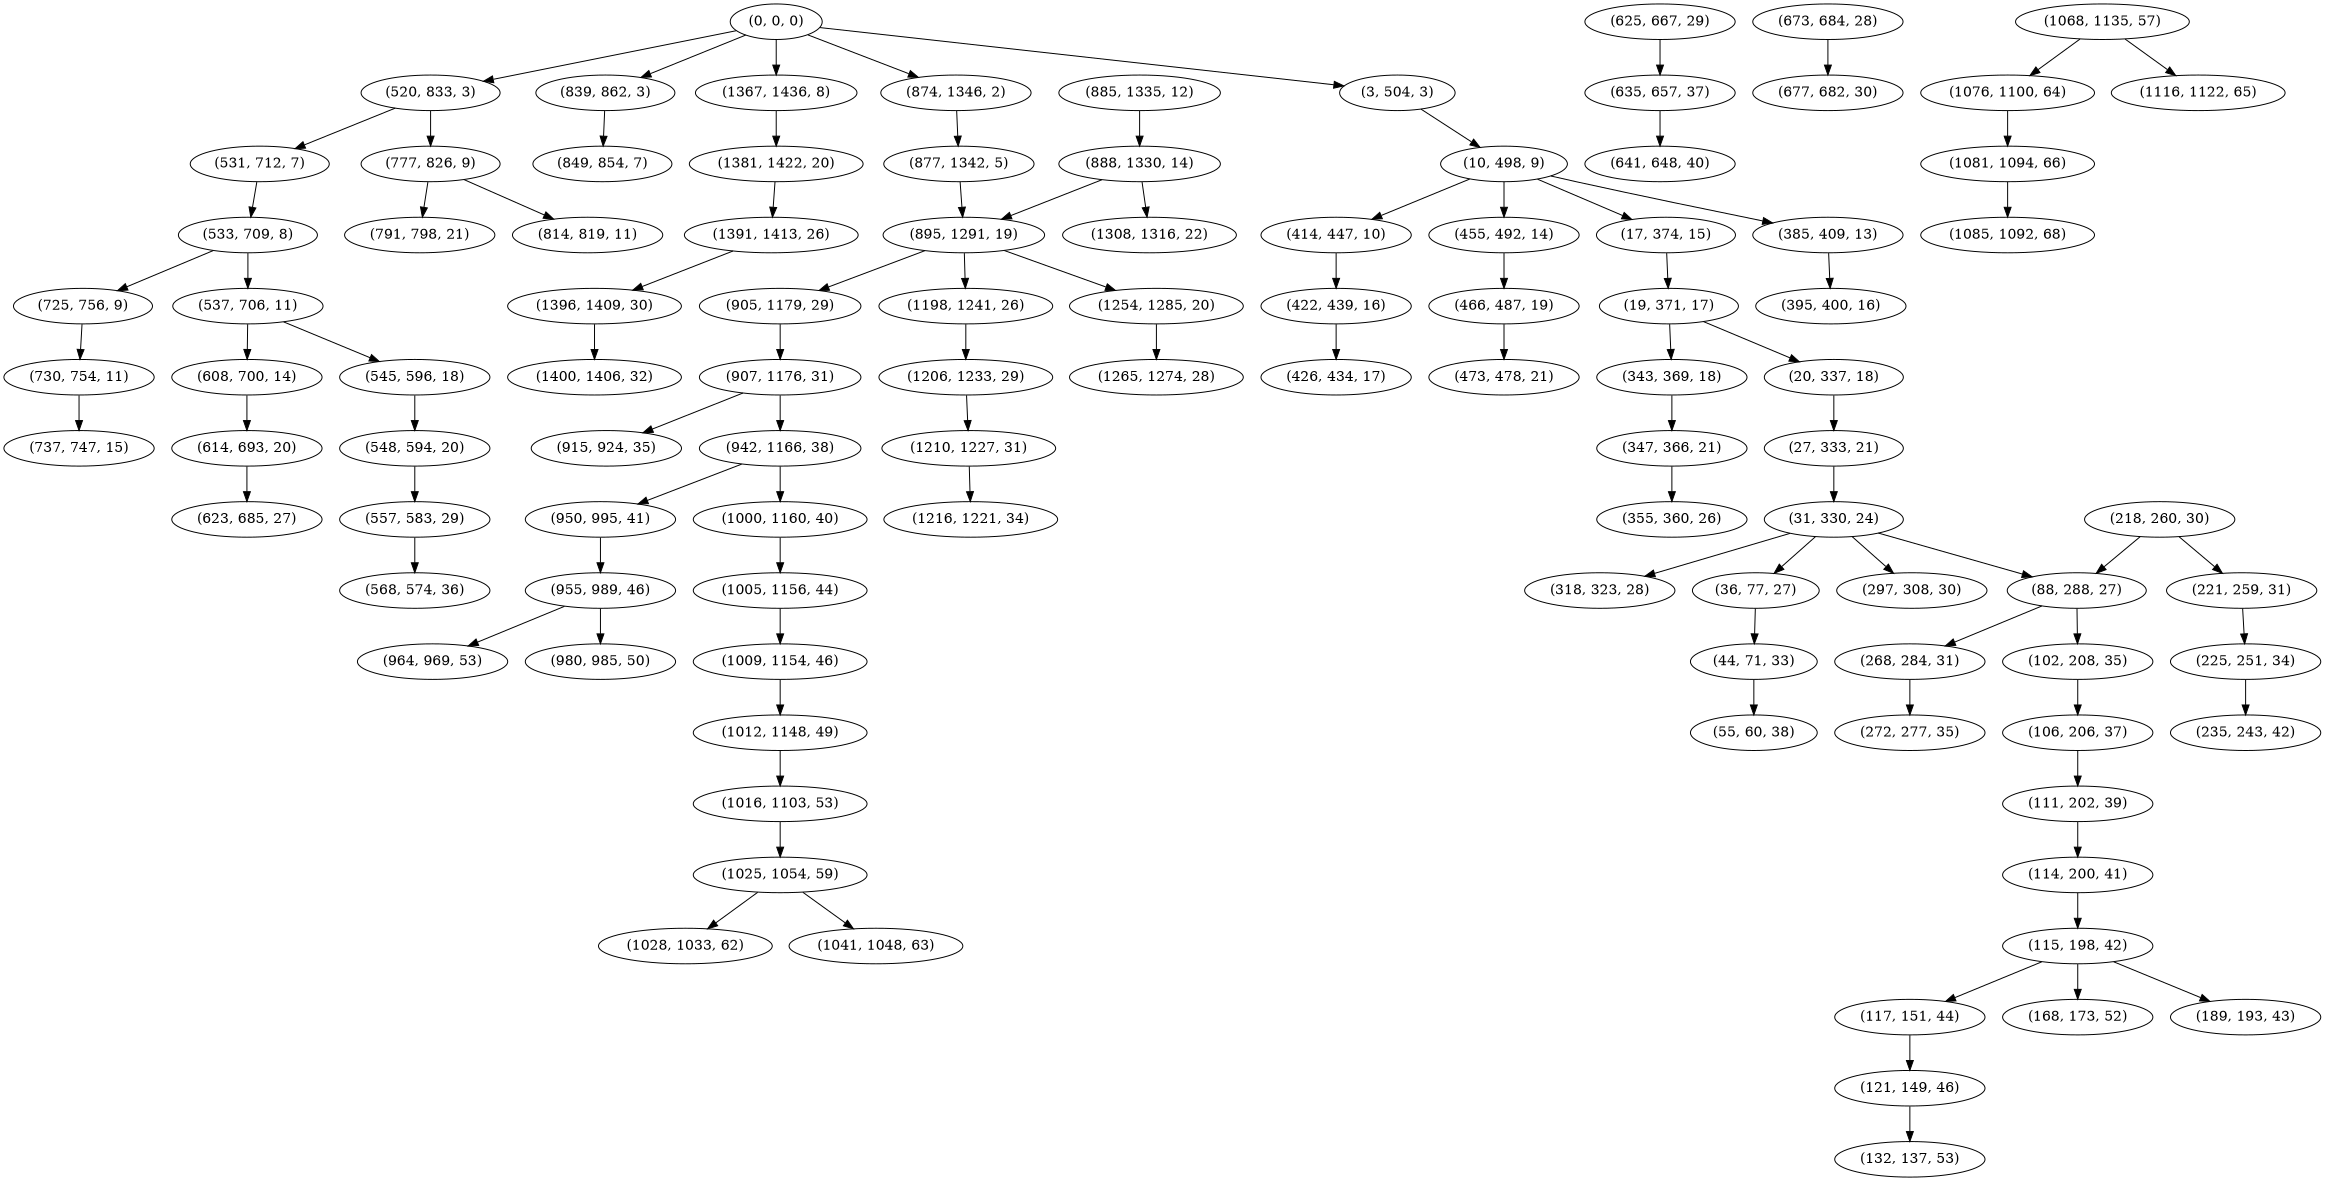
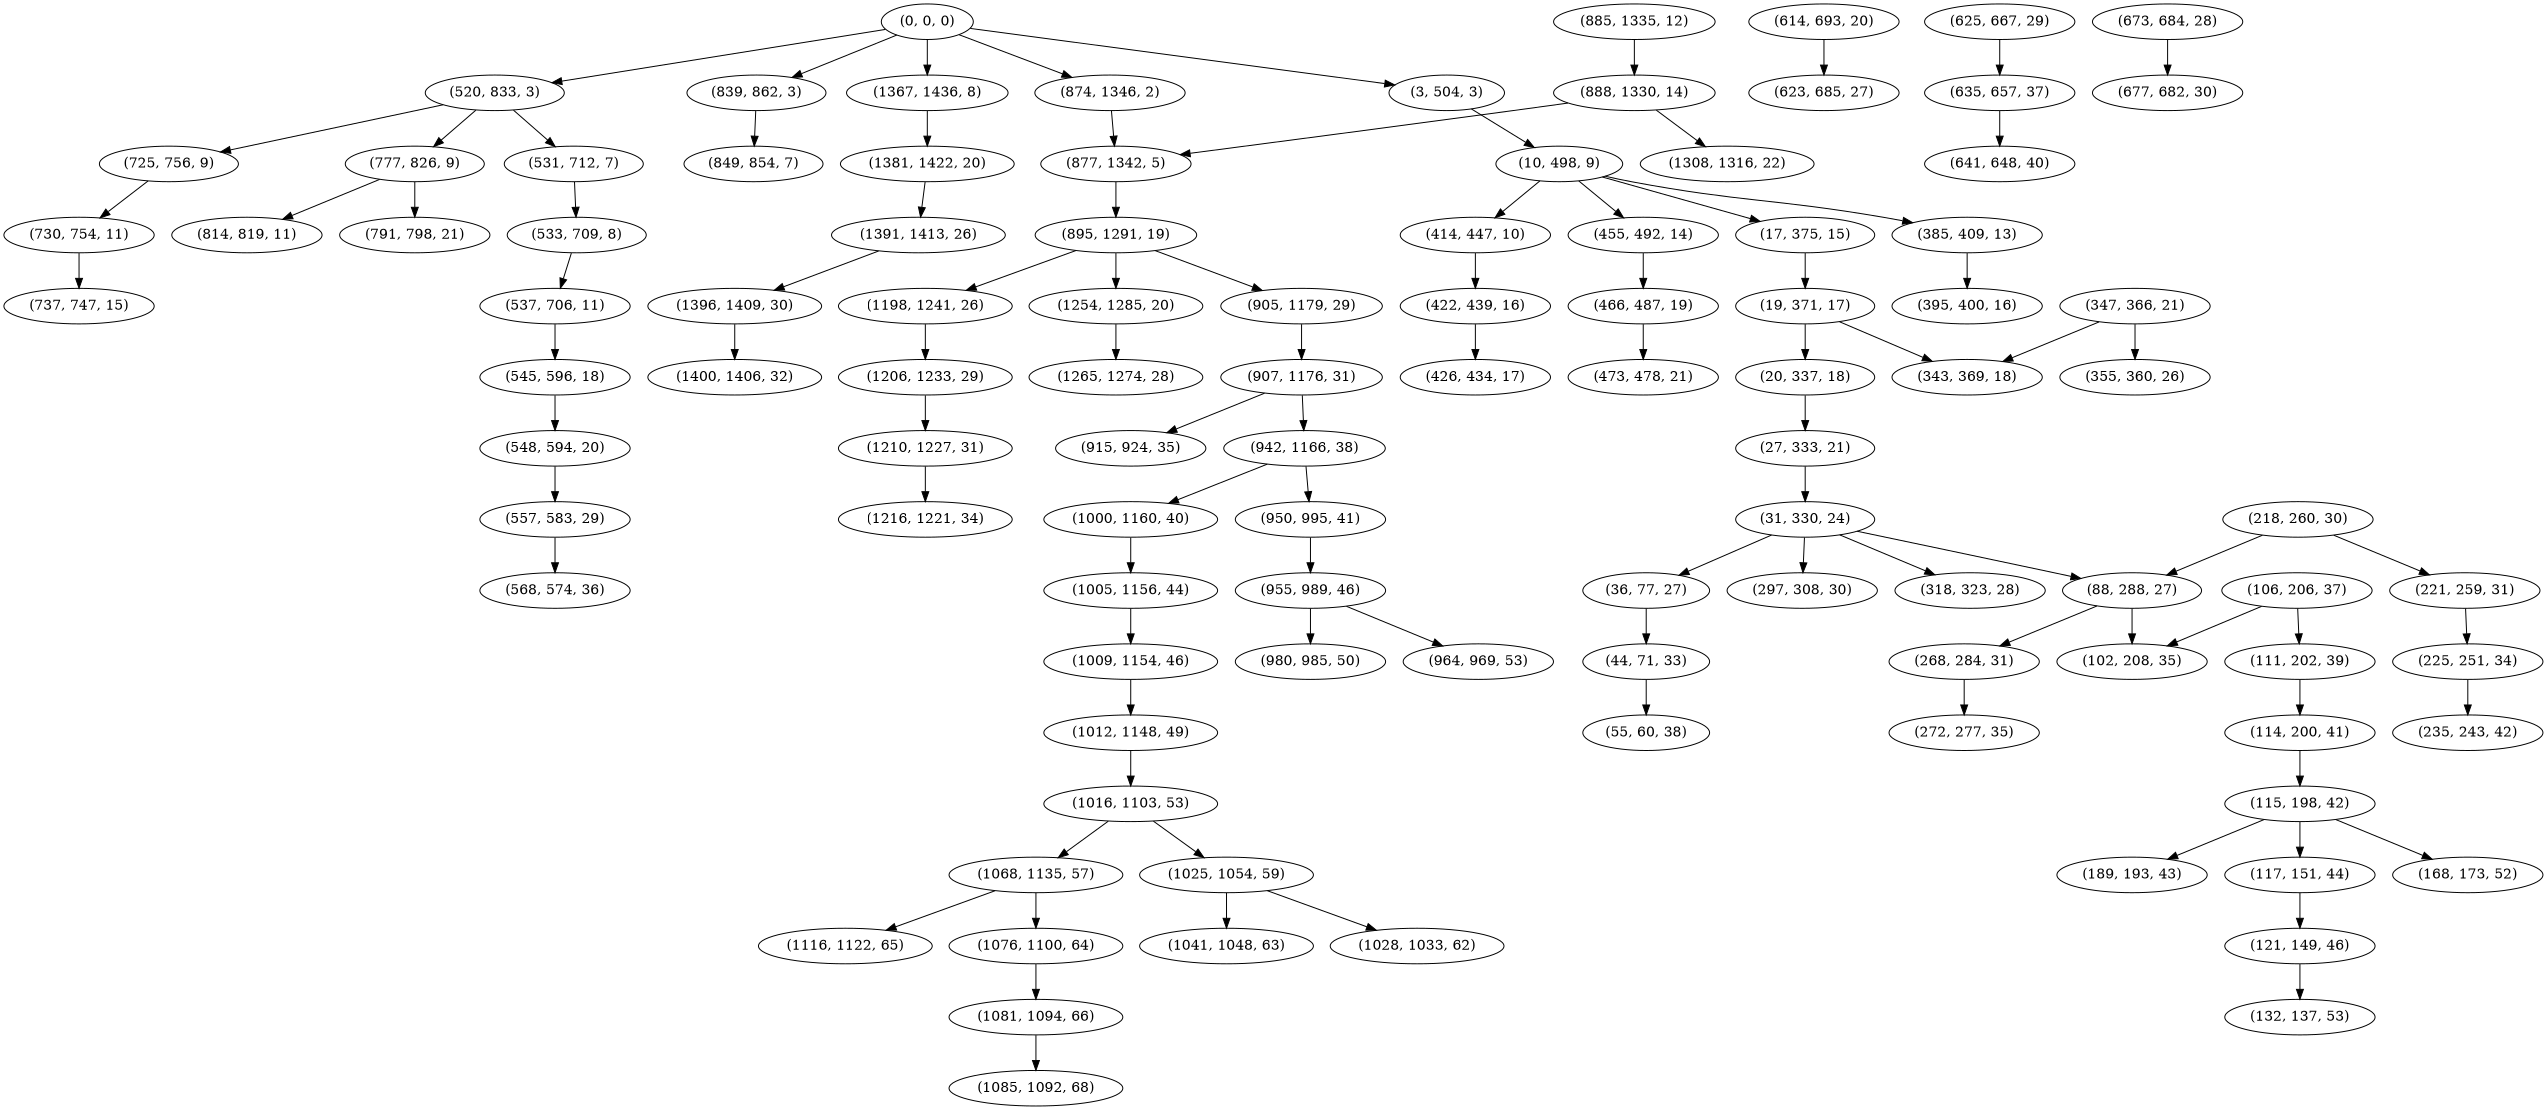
(1056, 198) -> (1379, 128)
(1666, 235) -> (1805, 235)
(170, 269) -> (337, 127)
(247, 377) -> none
(1672, 408) -> (2056, 340)
(2078, 692) -> (2219, 624)
none -> (1087, 836)
